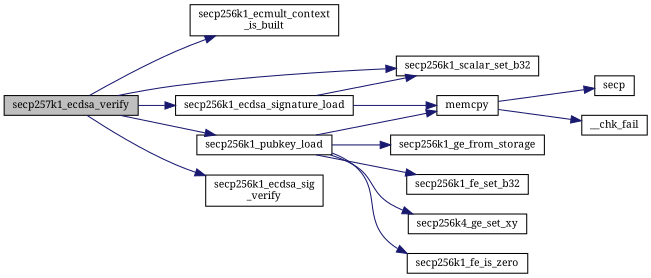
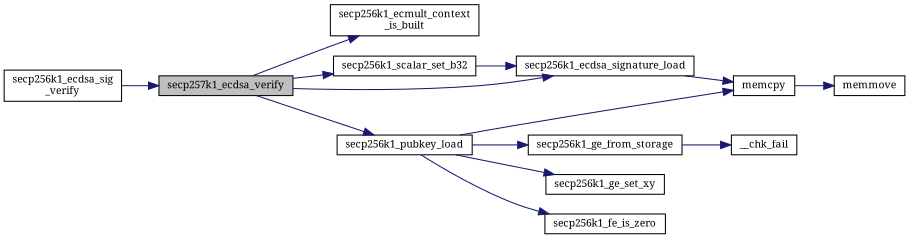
(615, 86) -> (870, 86)
(361, 87) -> (491, 66)
(535, 114) -> (701, 145)
(140, 147) -> (135, 86)
(467, 184) -> none
(467, 224) -> (605, 184)
